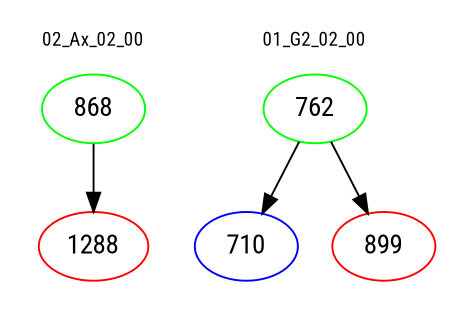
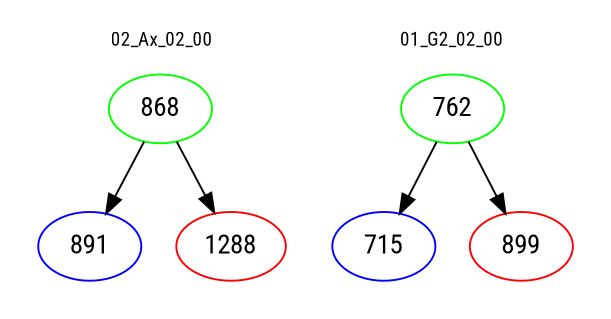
none -> (90, 246)
(246, 246) -> (384, 246)
